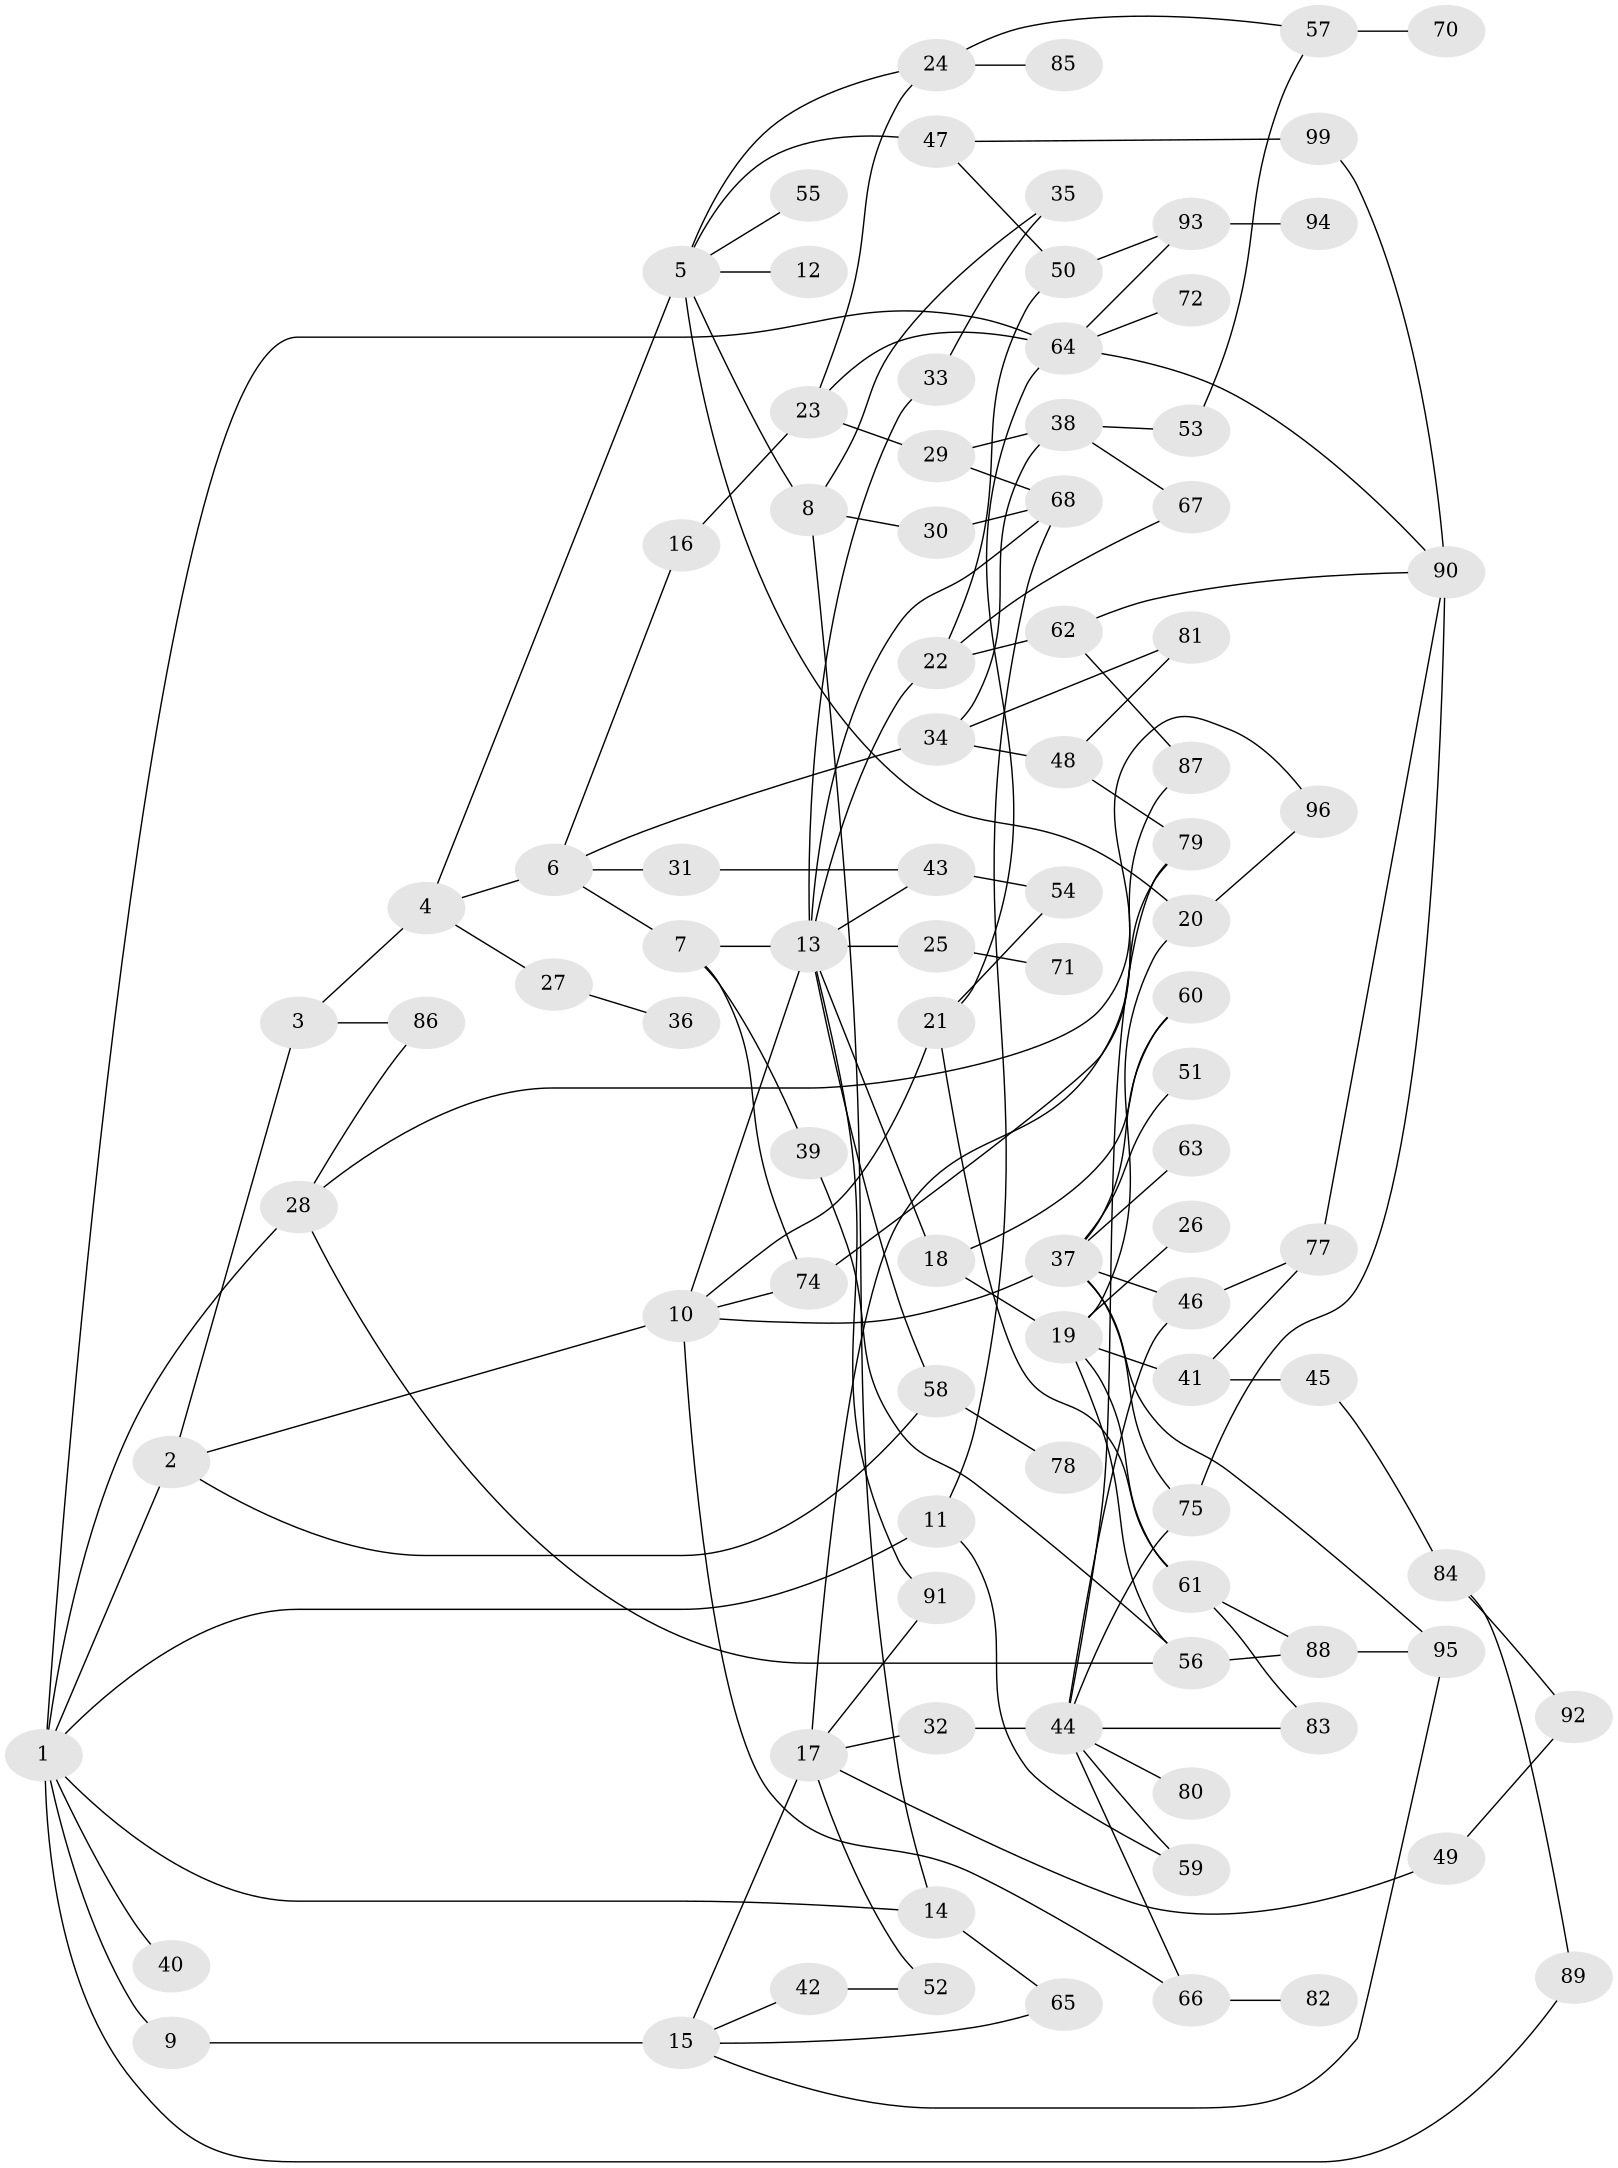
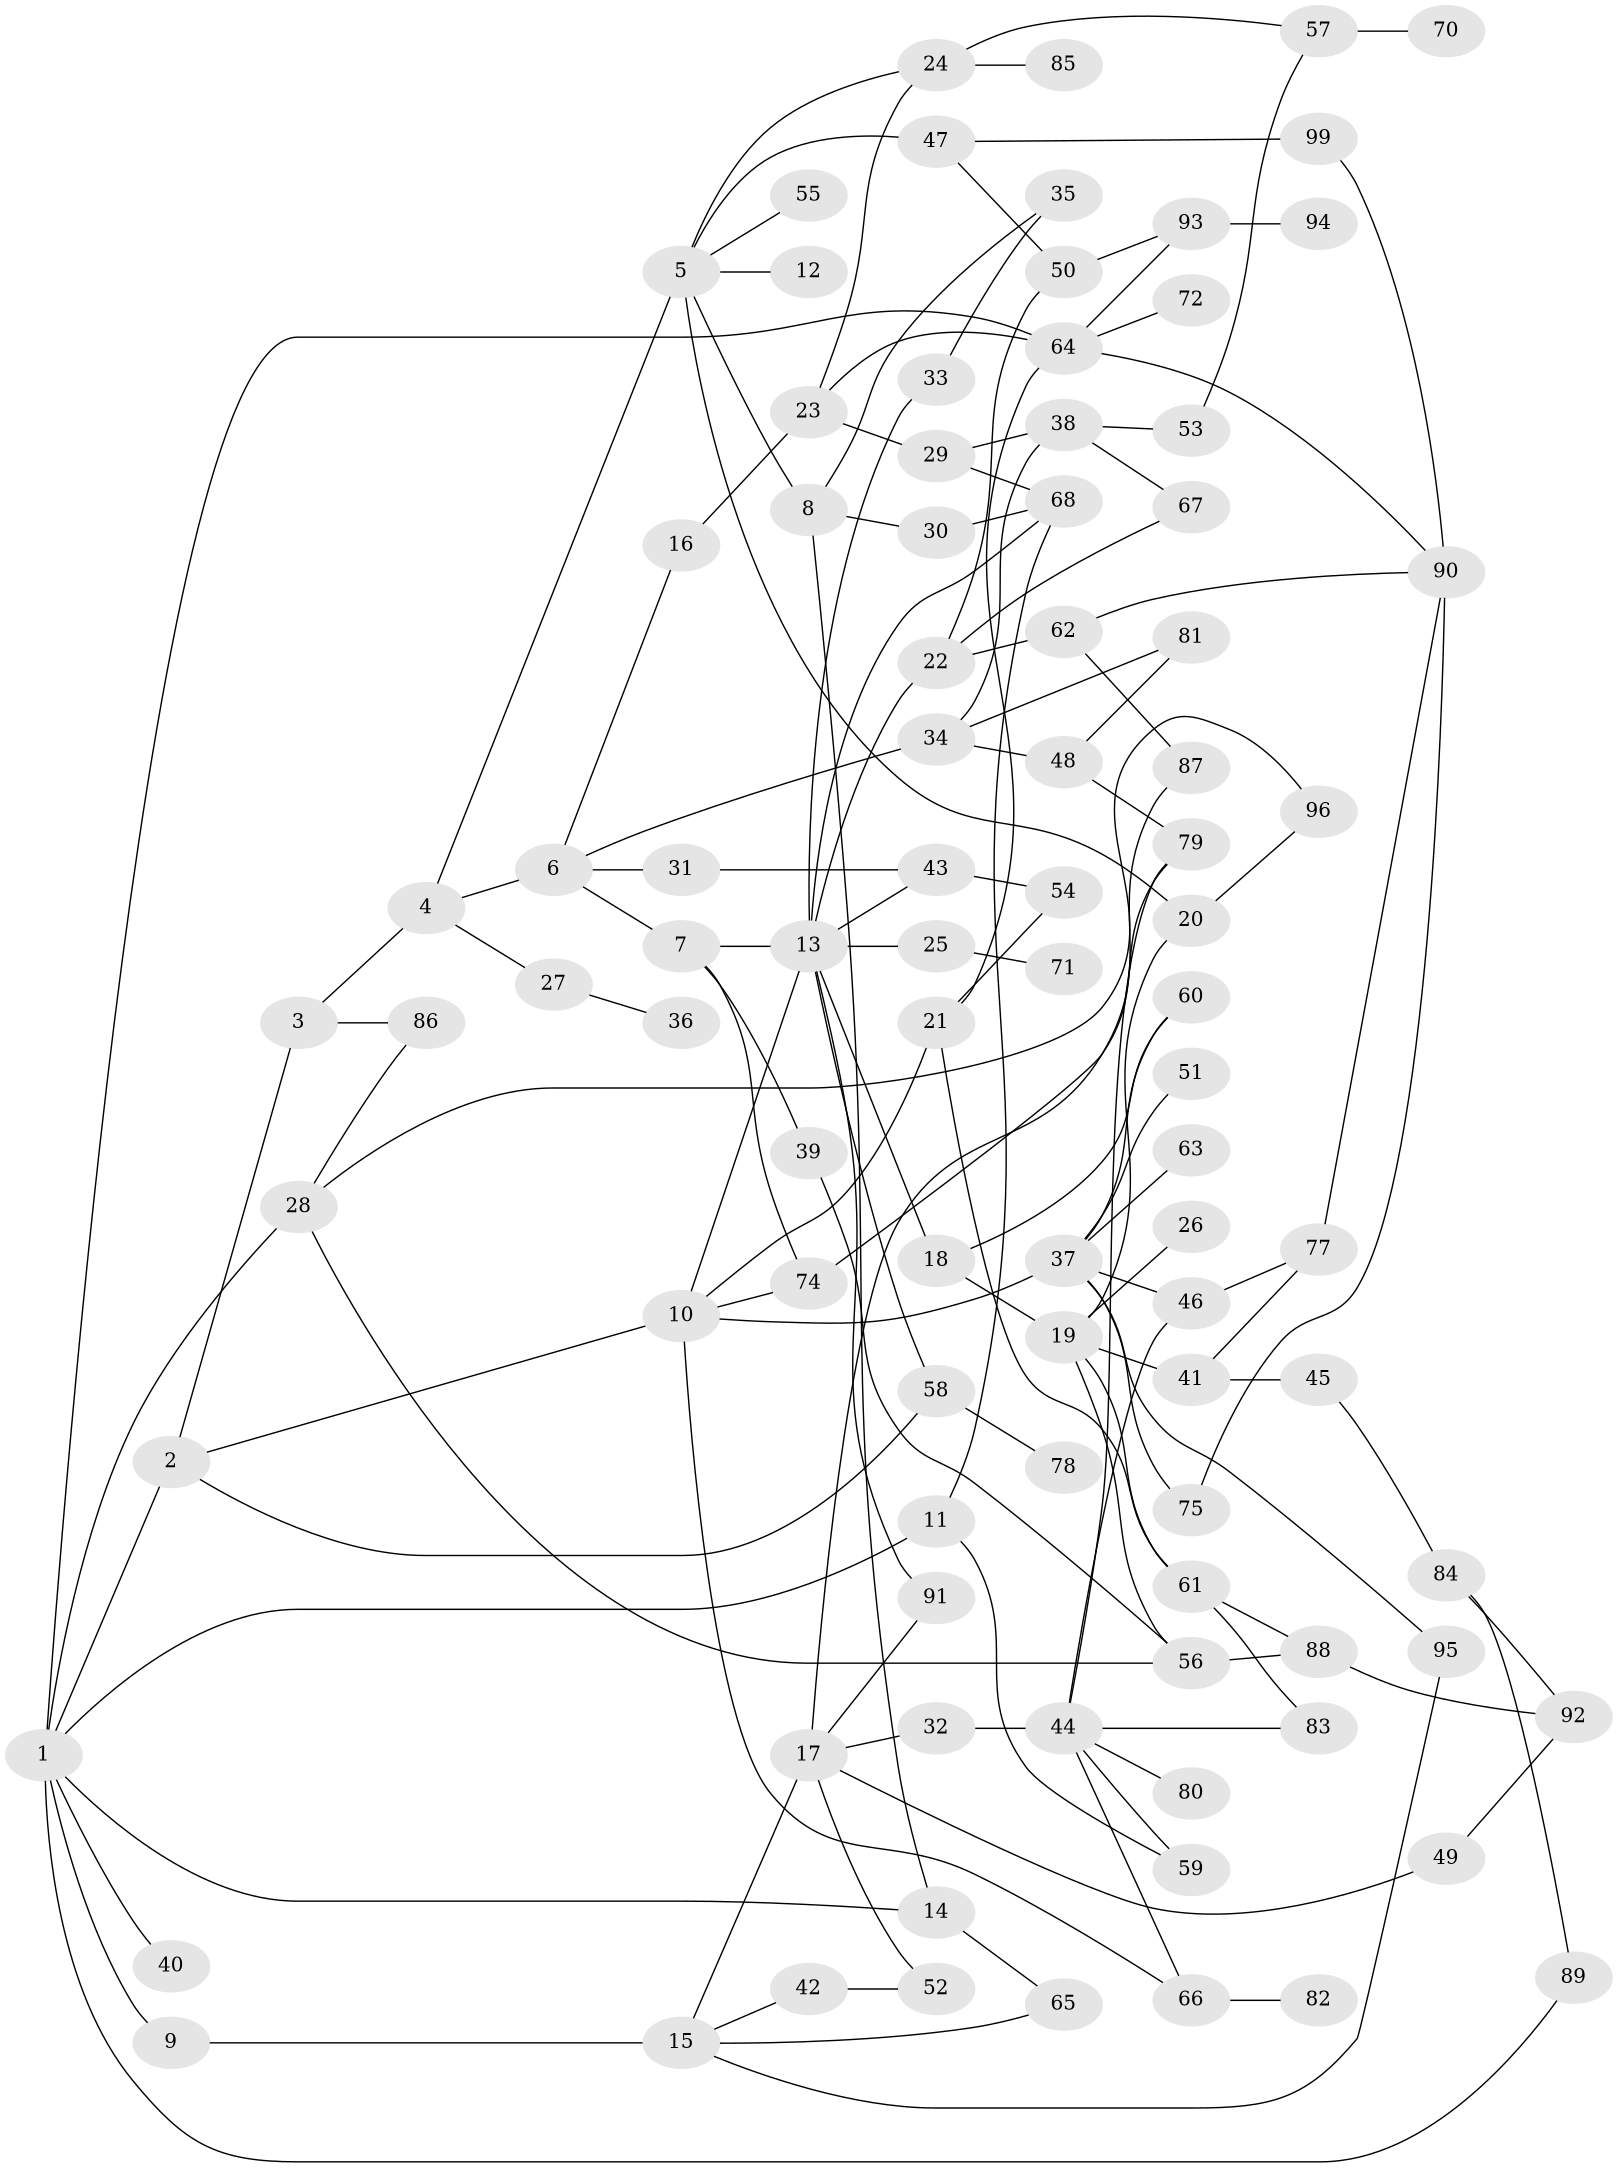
(1115, 1613) -> none
(1383, 1652) -> (1445, 1699)
